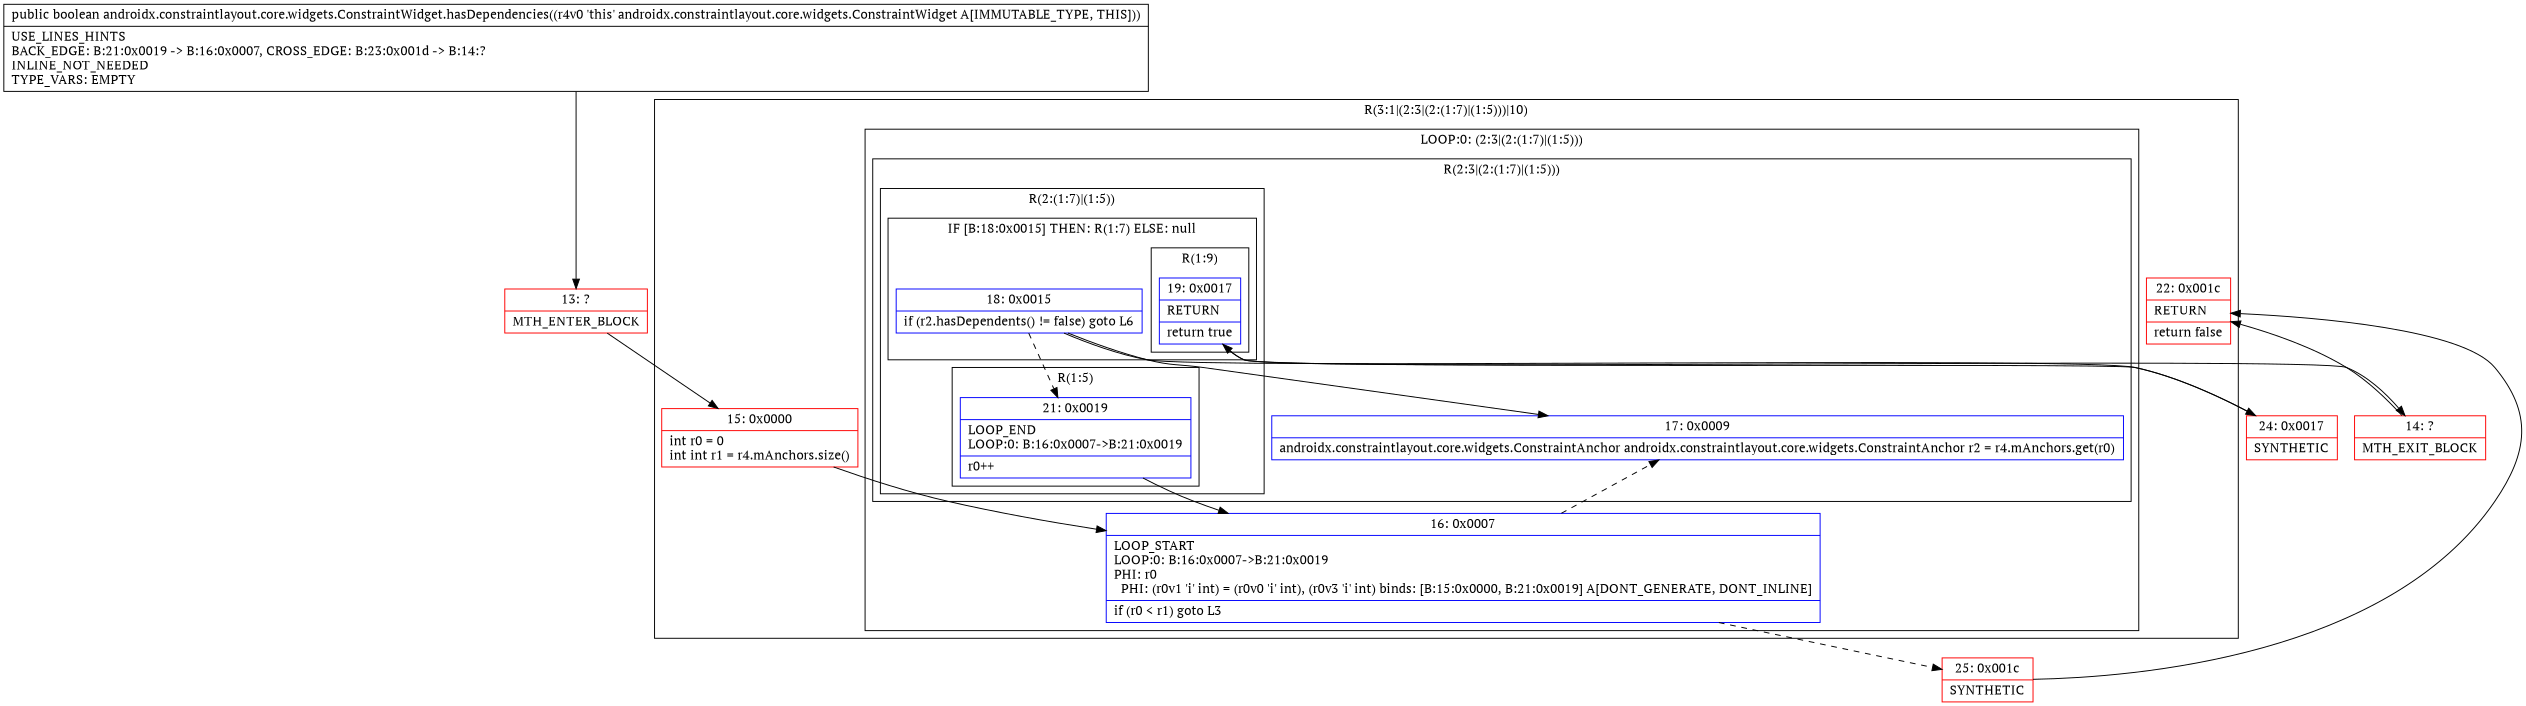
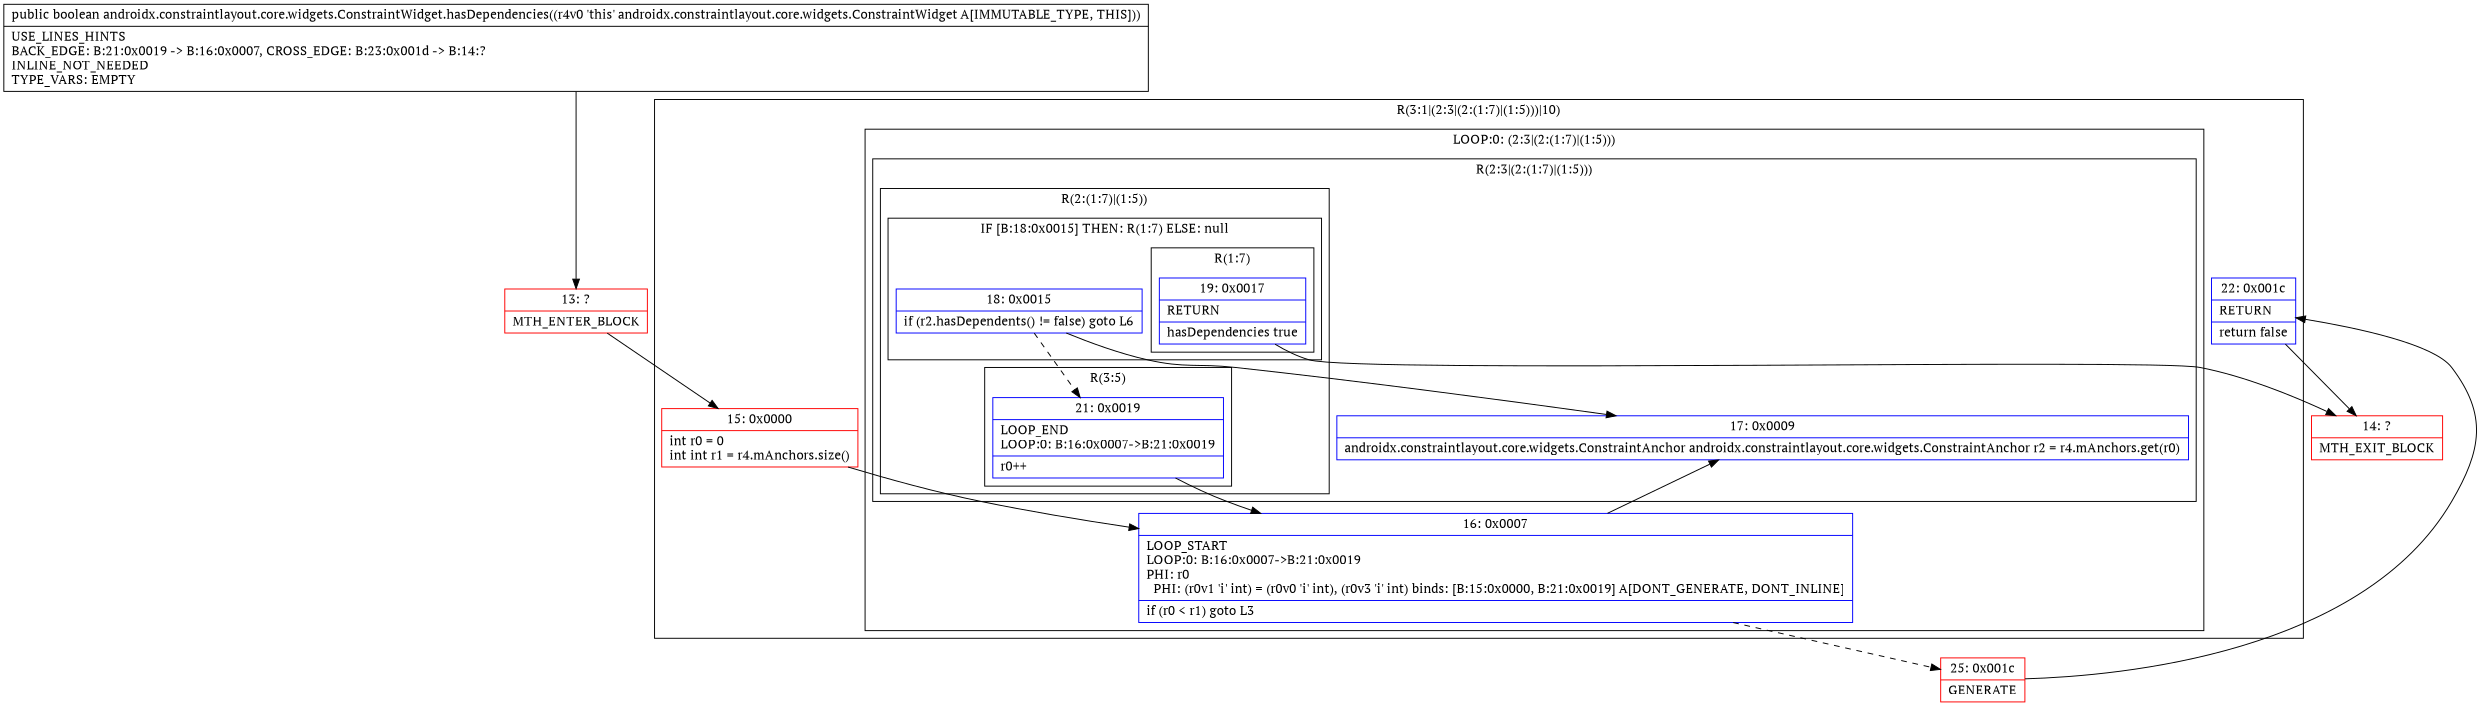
(1200, 259) -> (1233, 259)
(2189, 311) -> (2254, 311)
(1200, 333) -> (1233, 333)
(2328, 358) -> (2317, 376)
(1076, 378) -> (1108, 378)
(2292, 438) -> none
(1606, 489) -> (1659, 489)
(1988, 690) -> (1983, 690)
